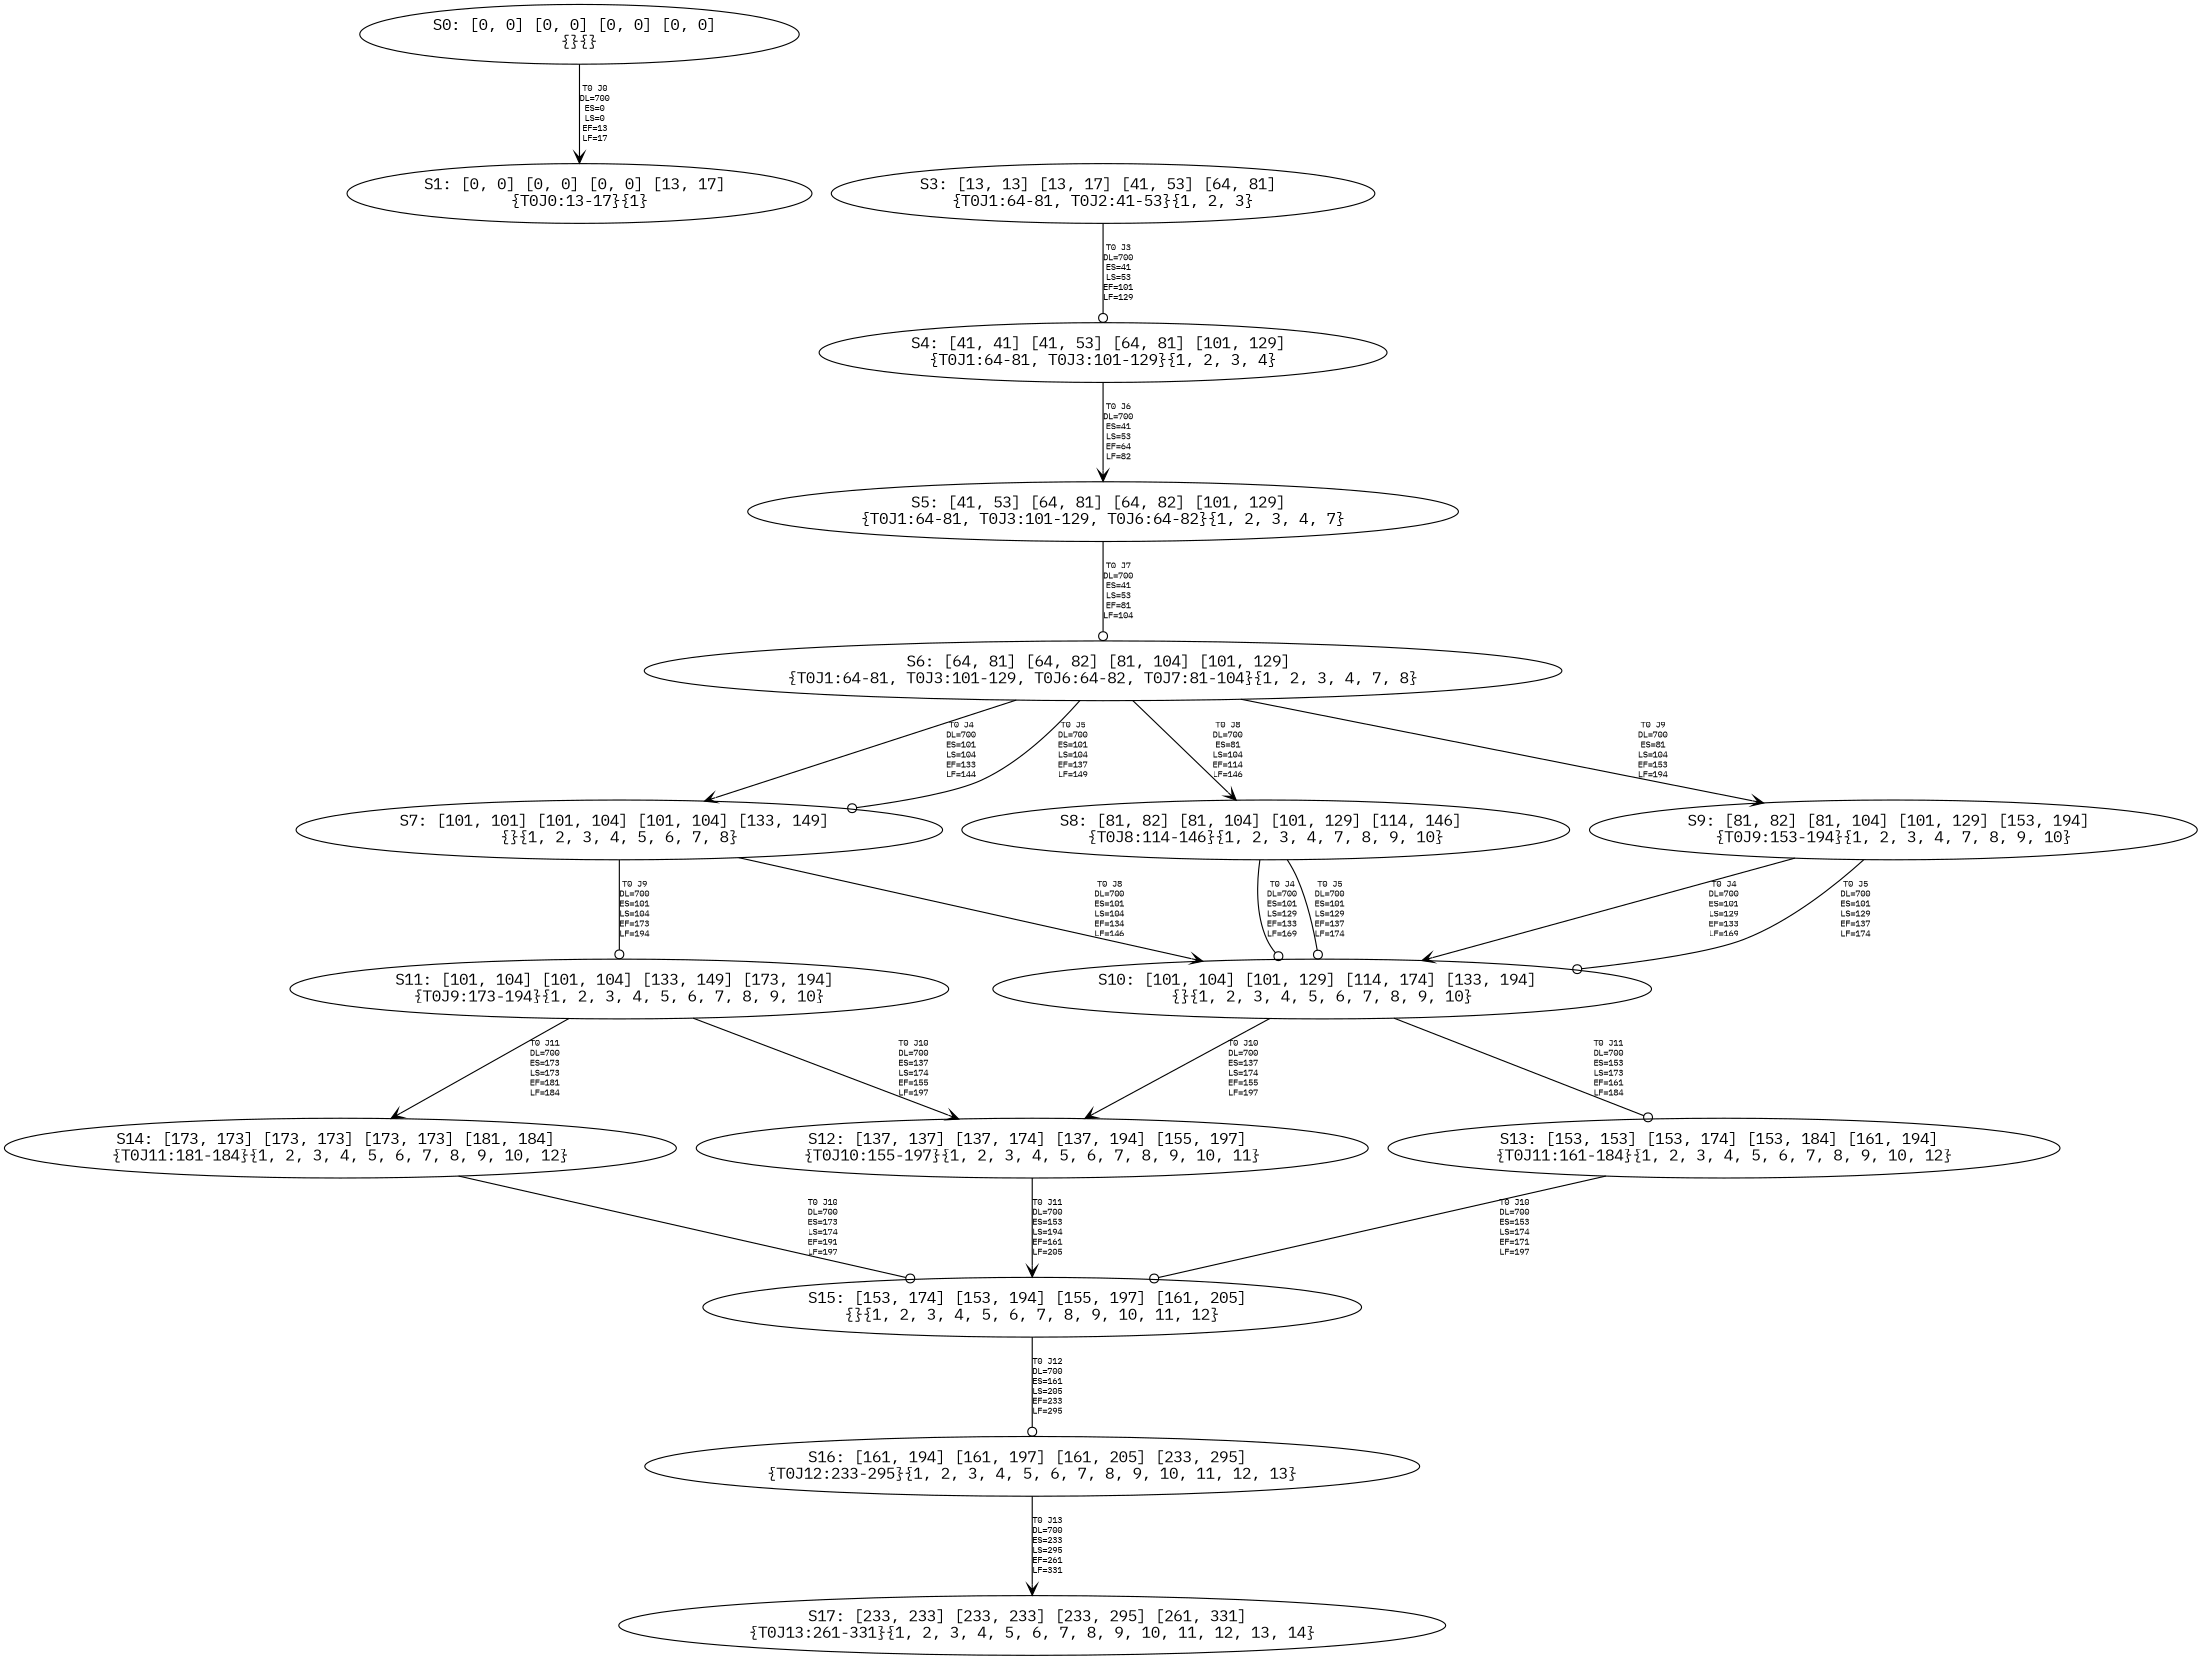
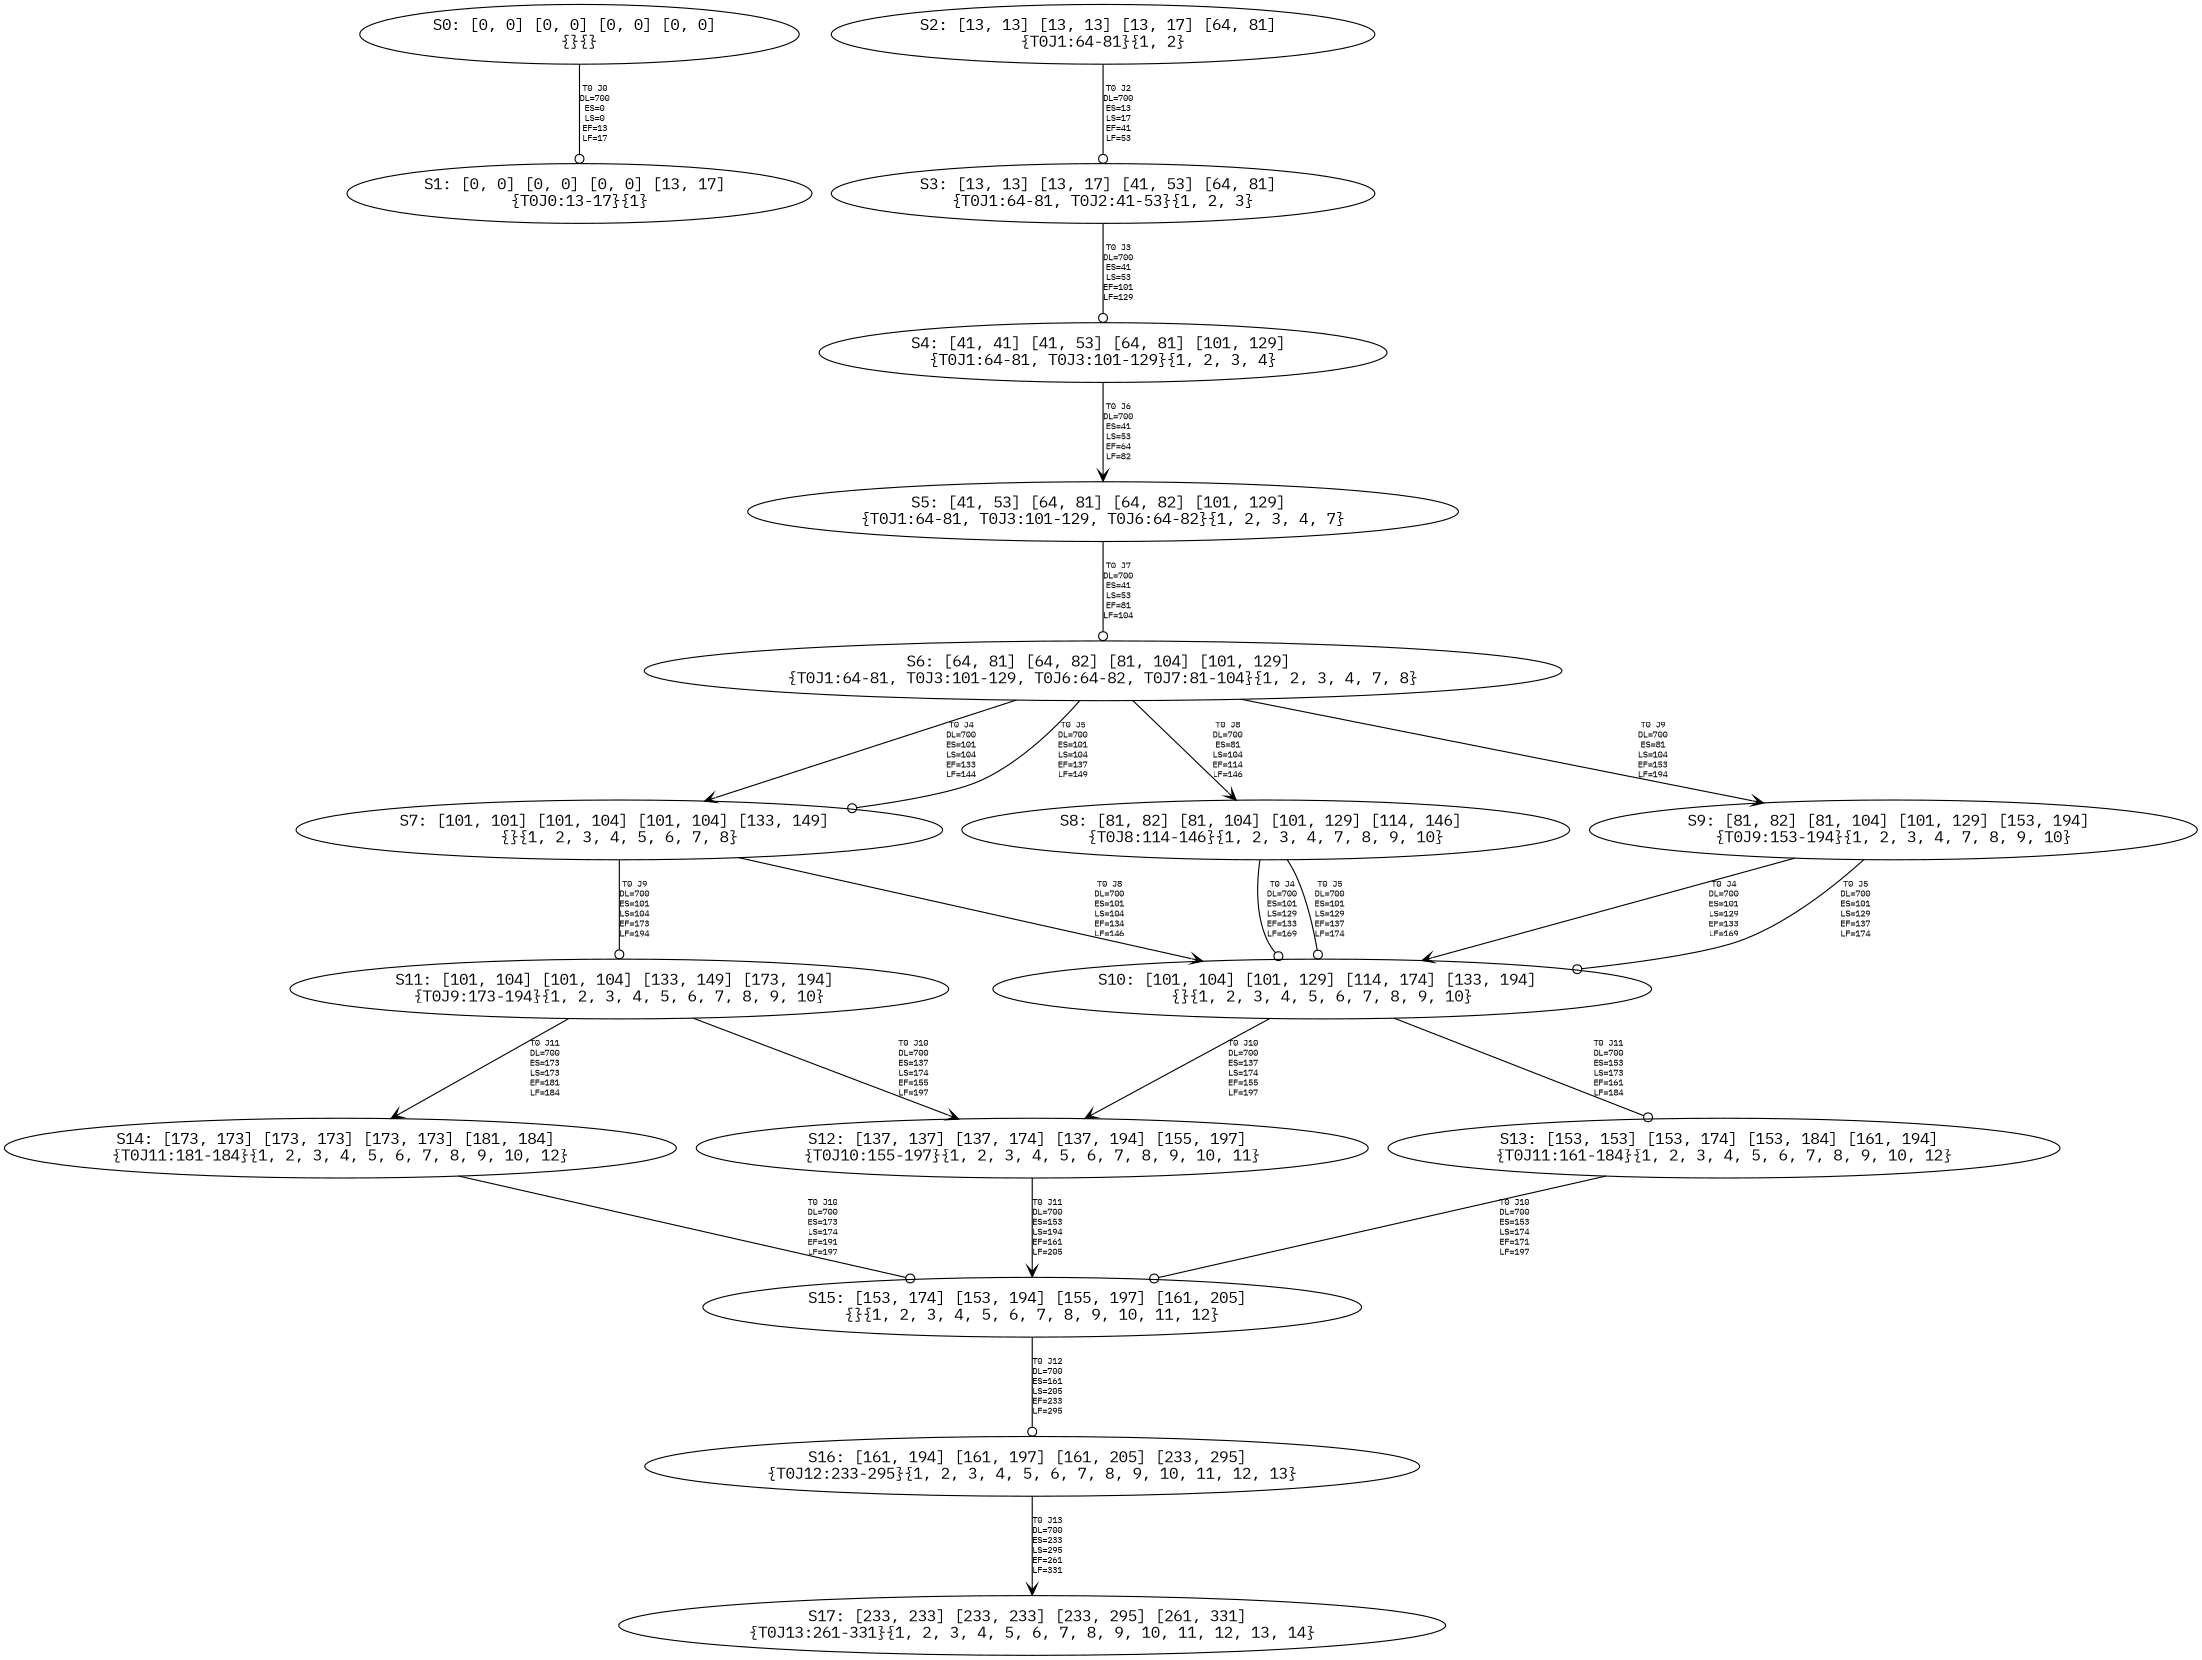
none -> (1103, 34)
(579, 109) -> (579, 109)
